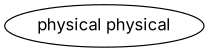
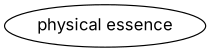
(104, 26) -> (105, 26)
